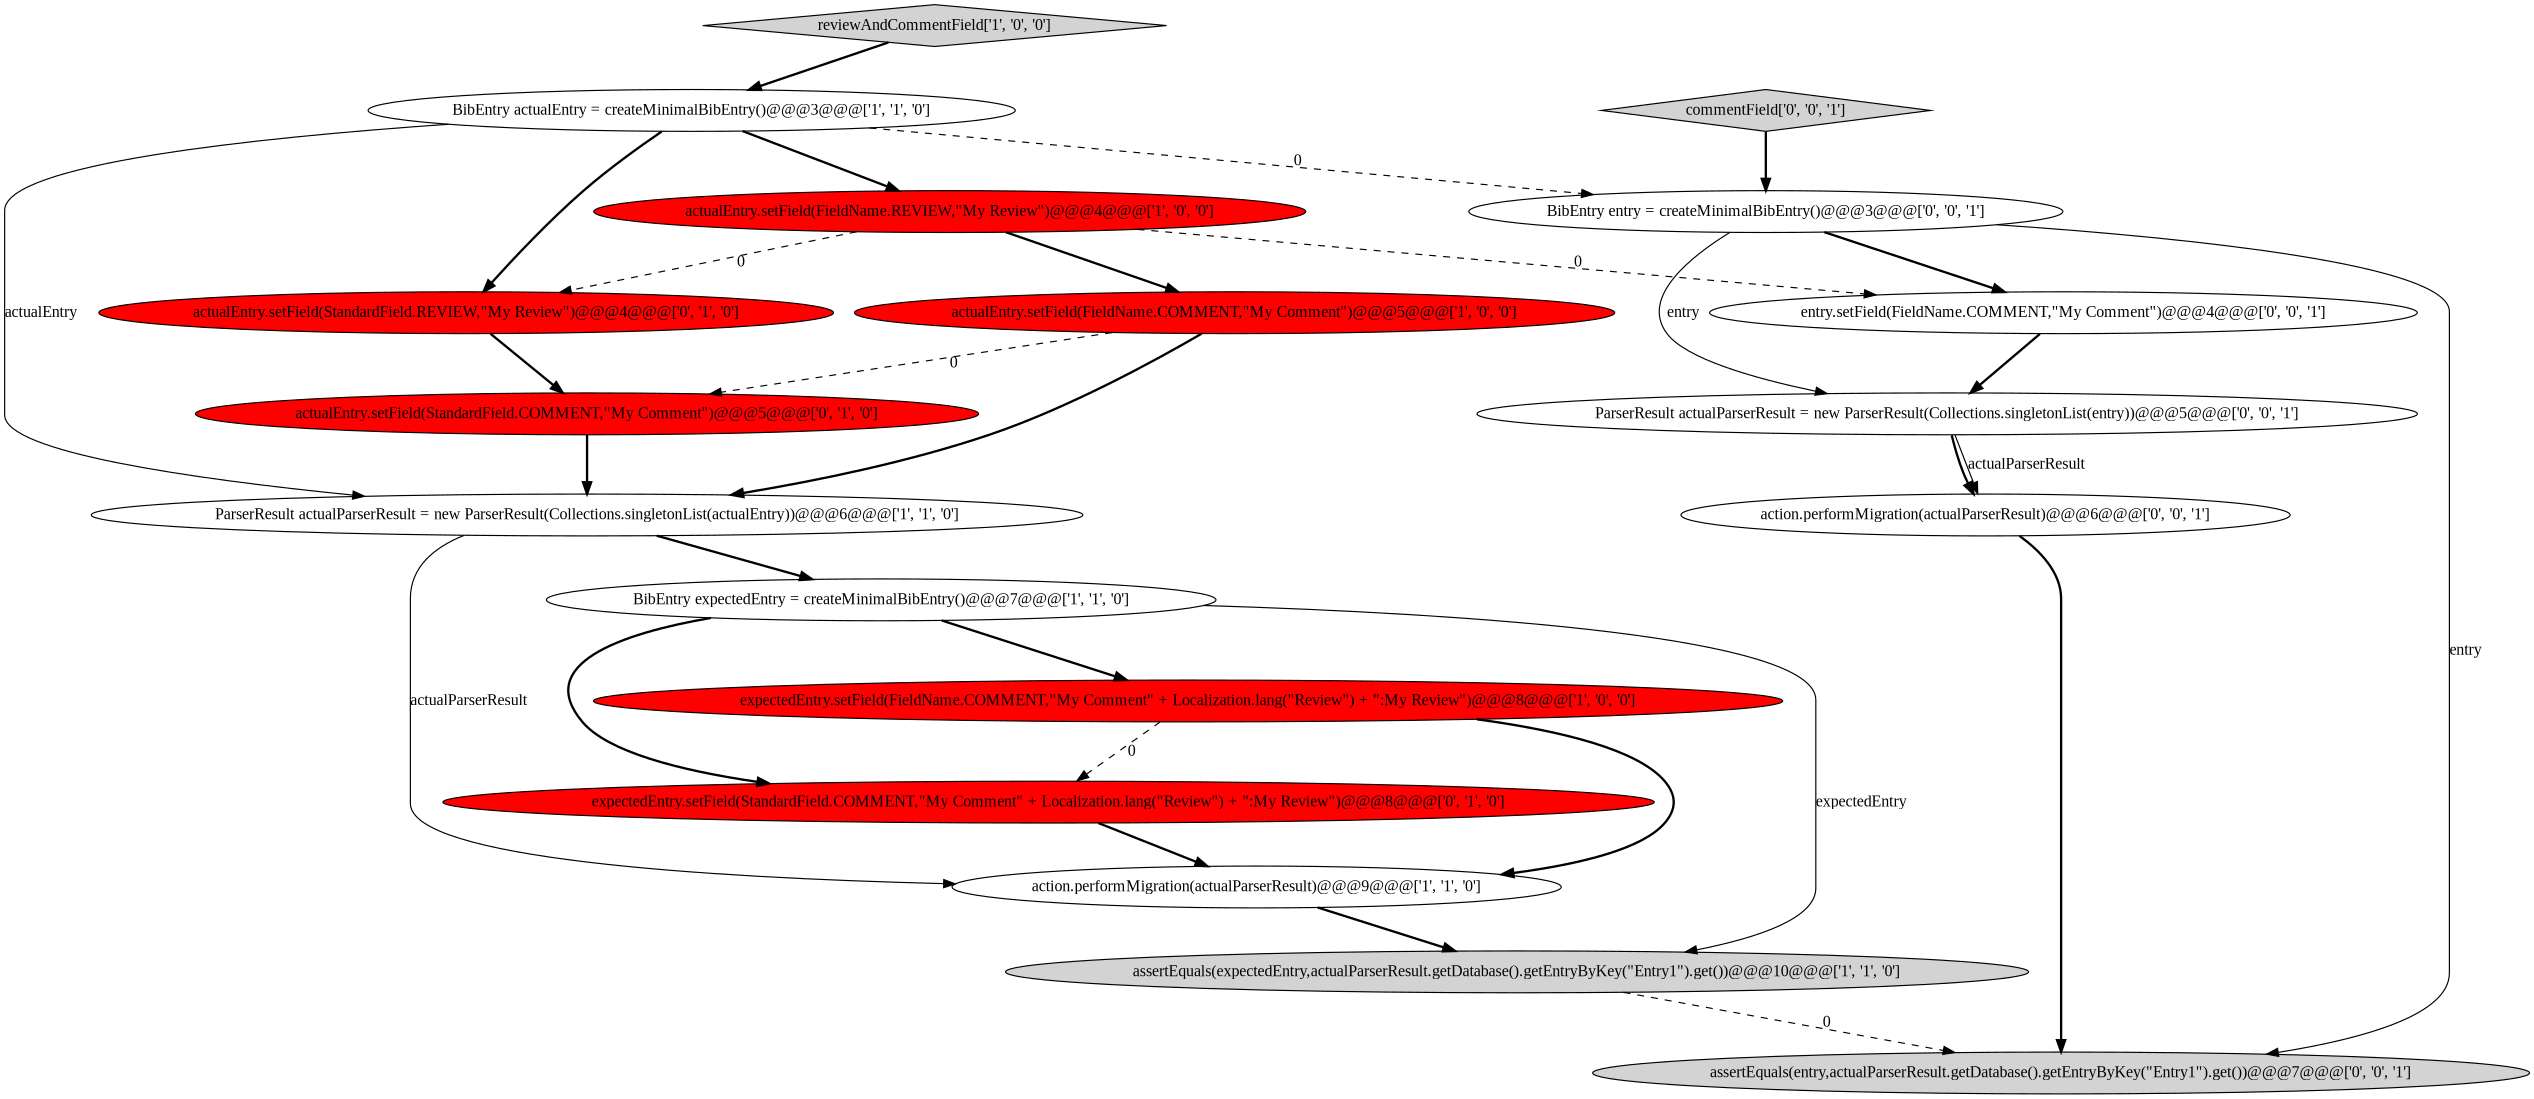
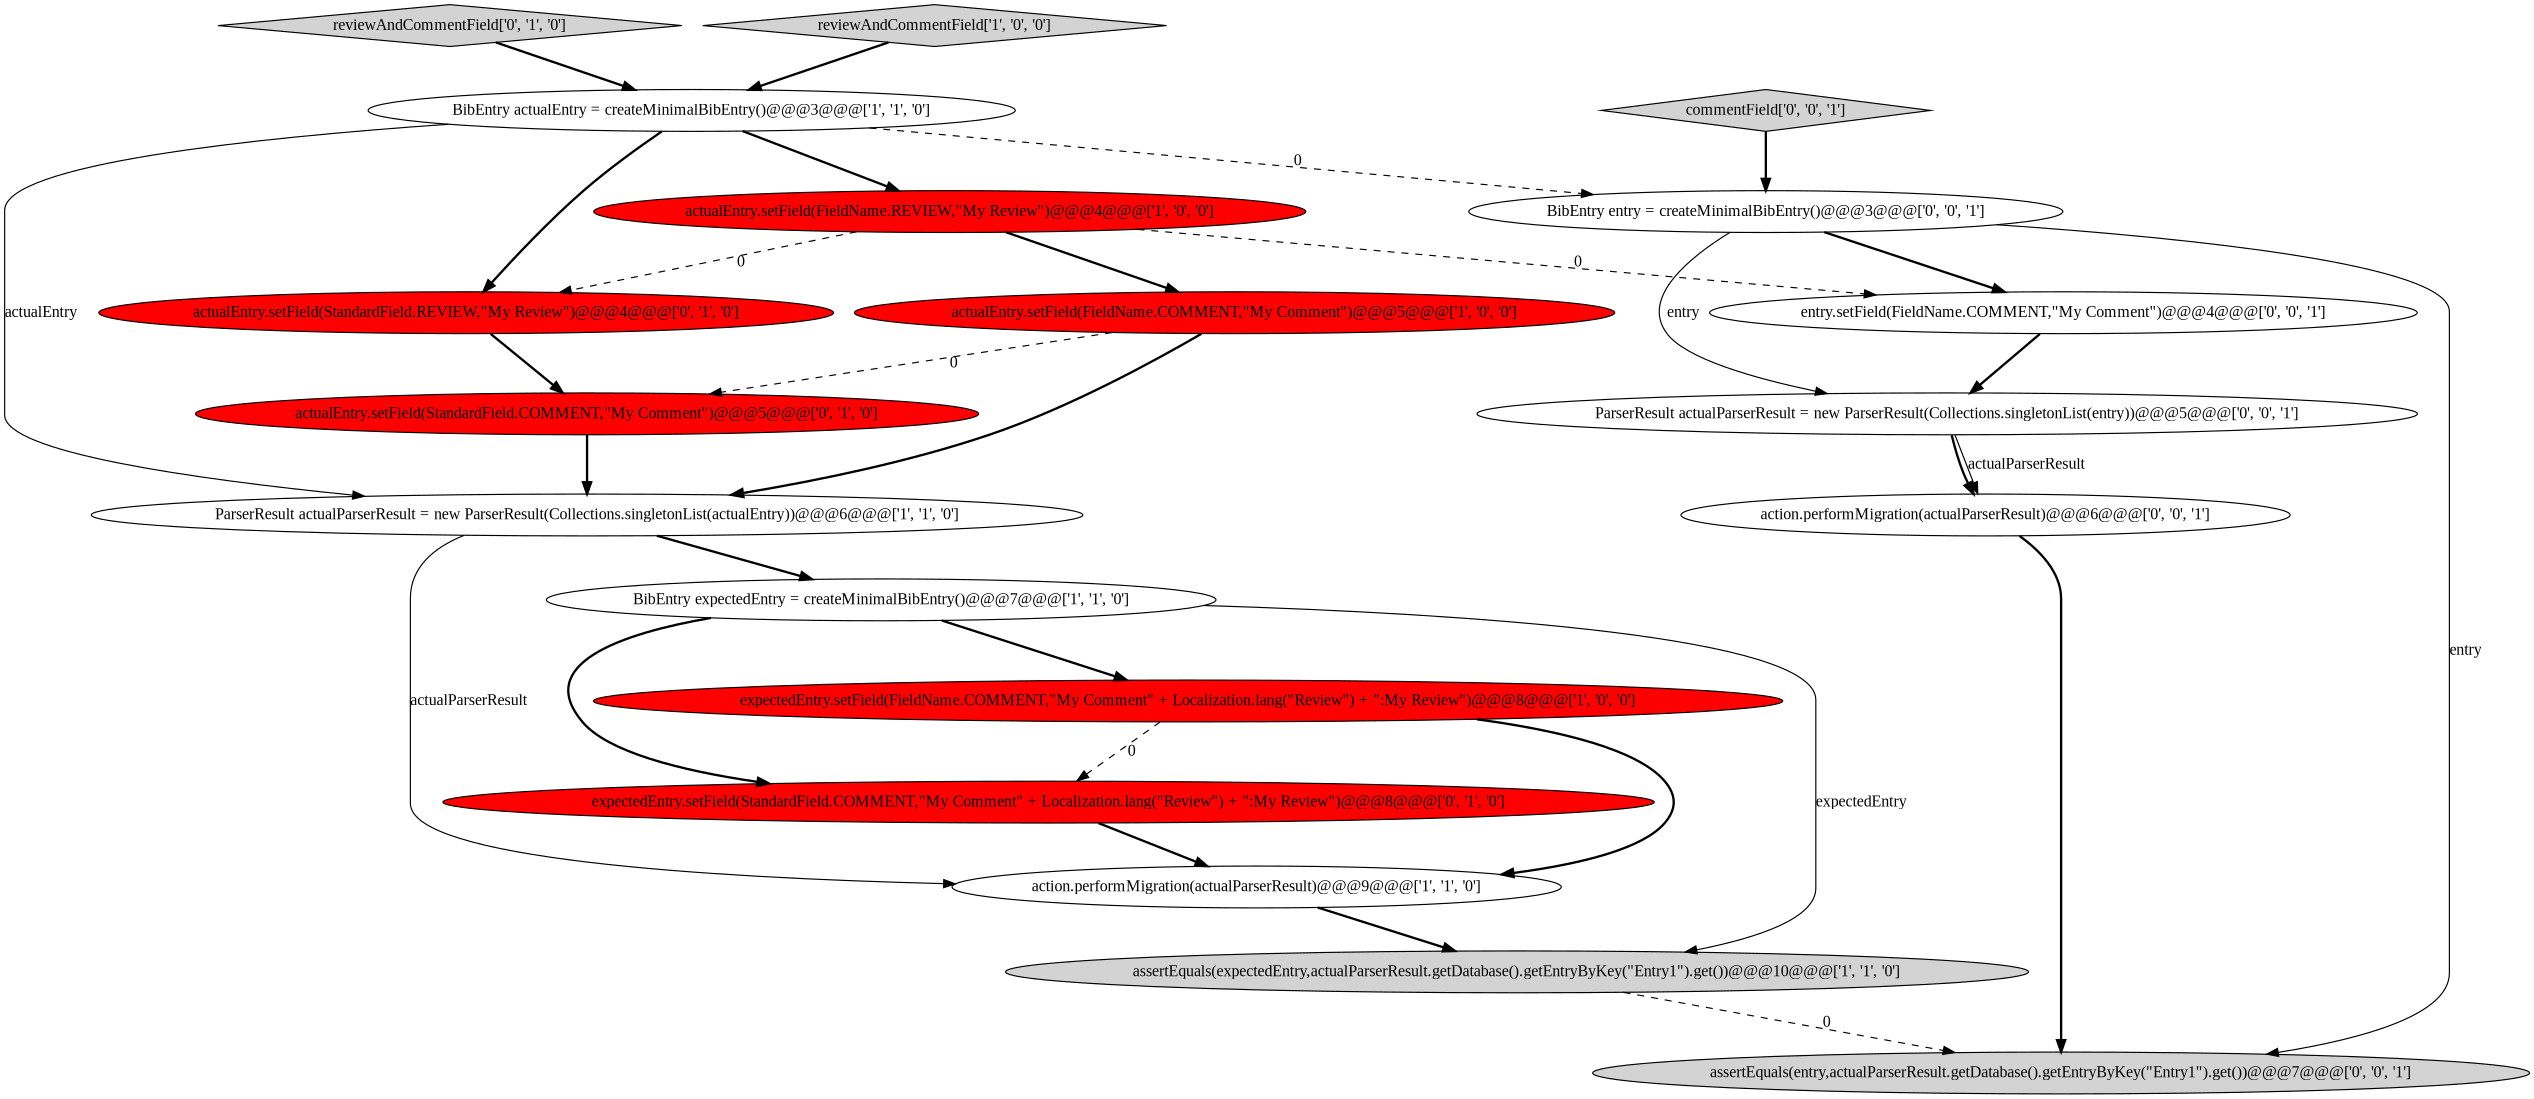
none -> (450, 26)
